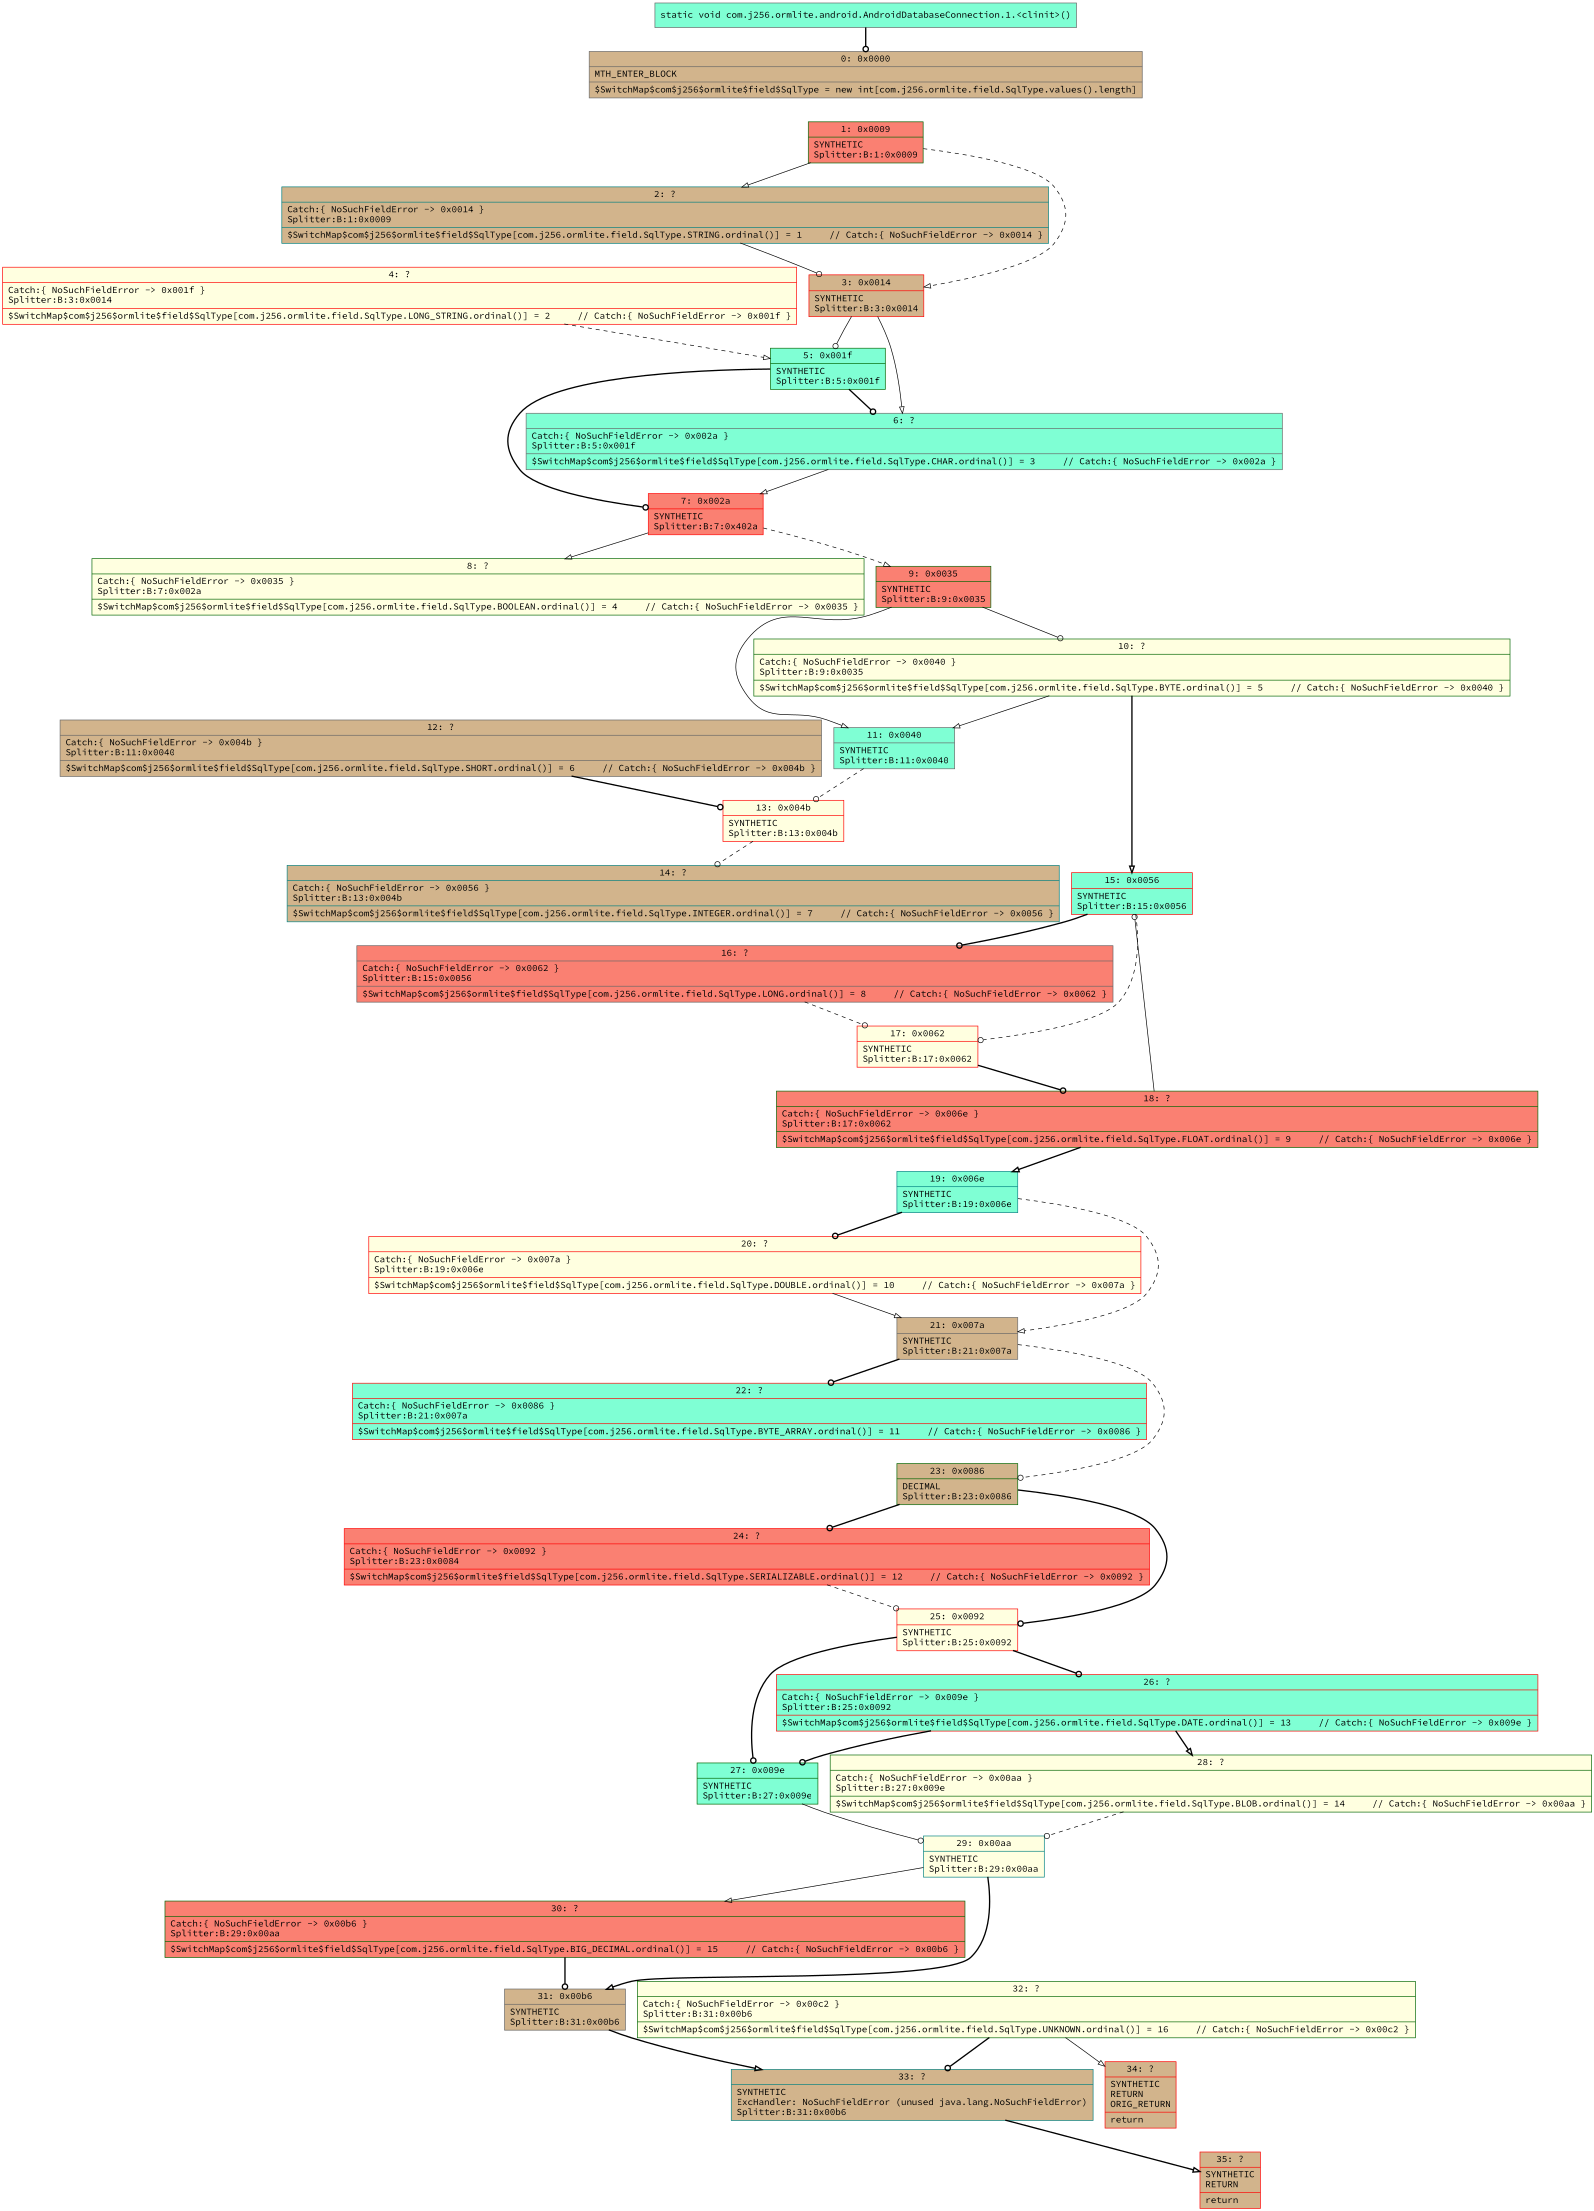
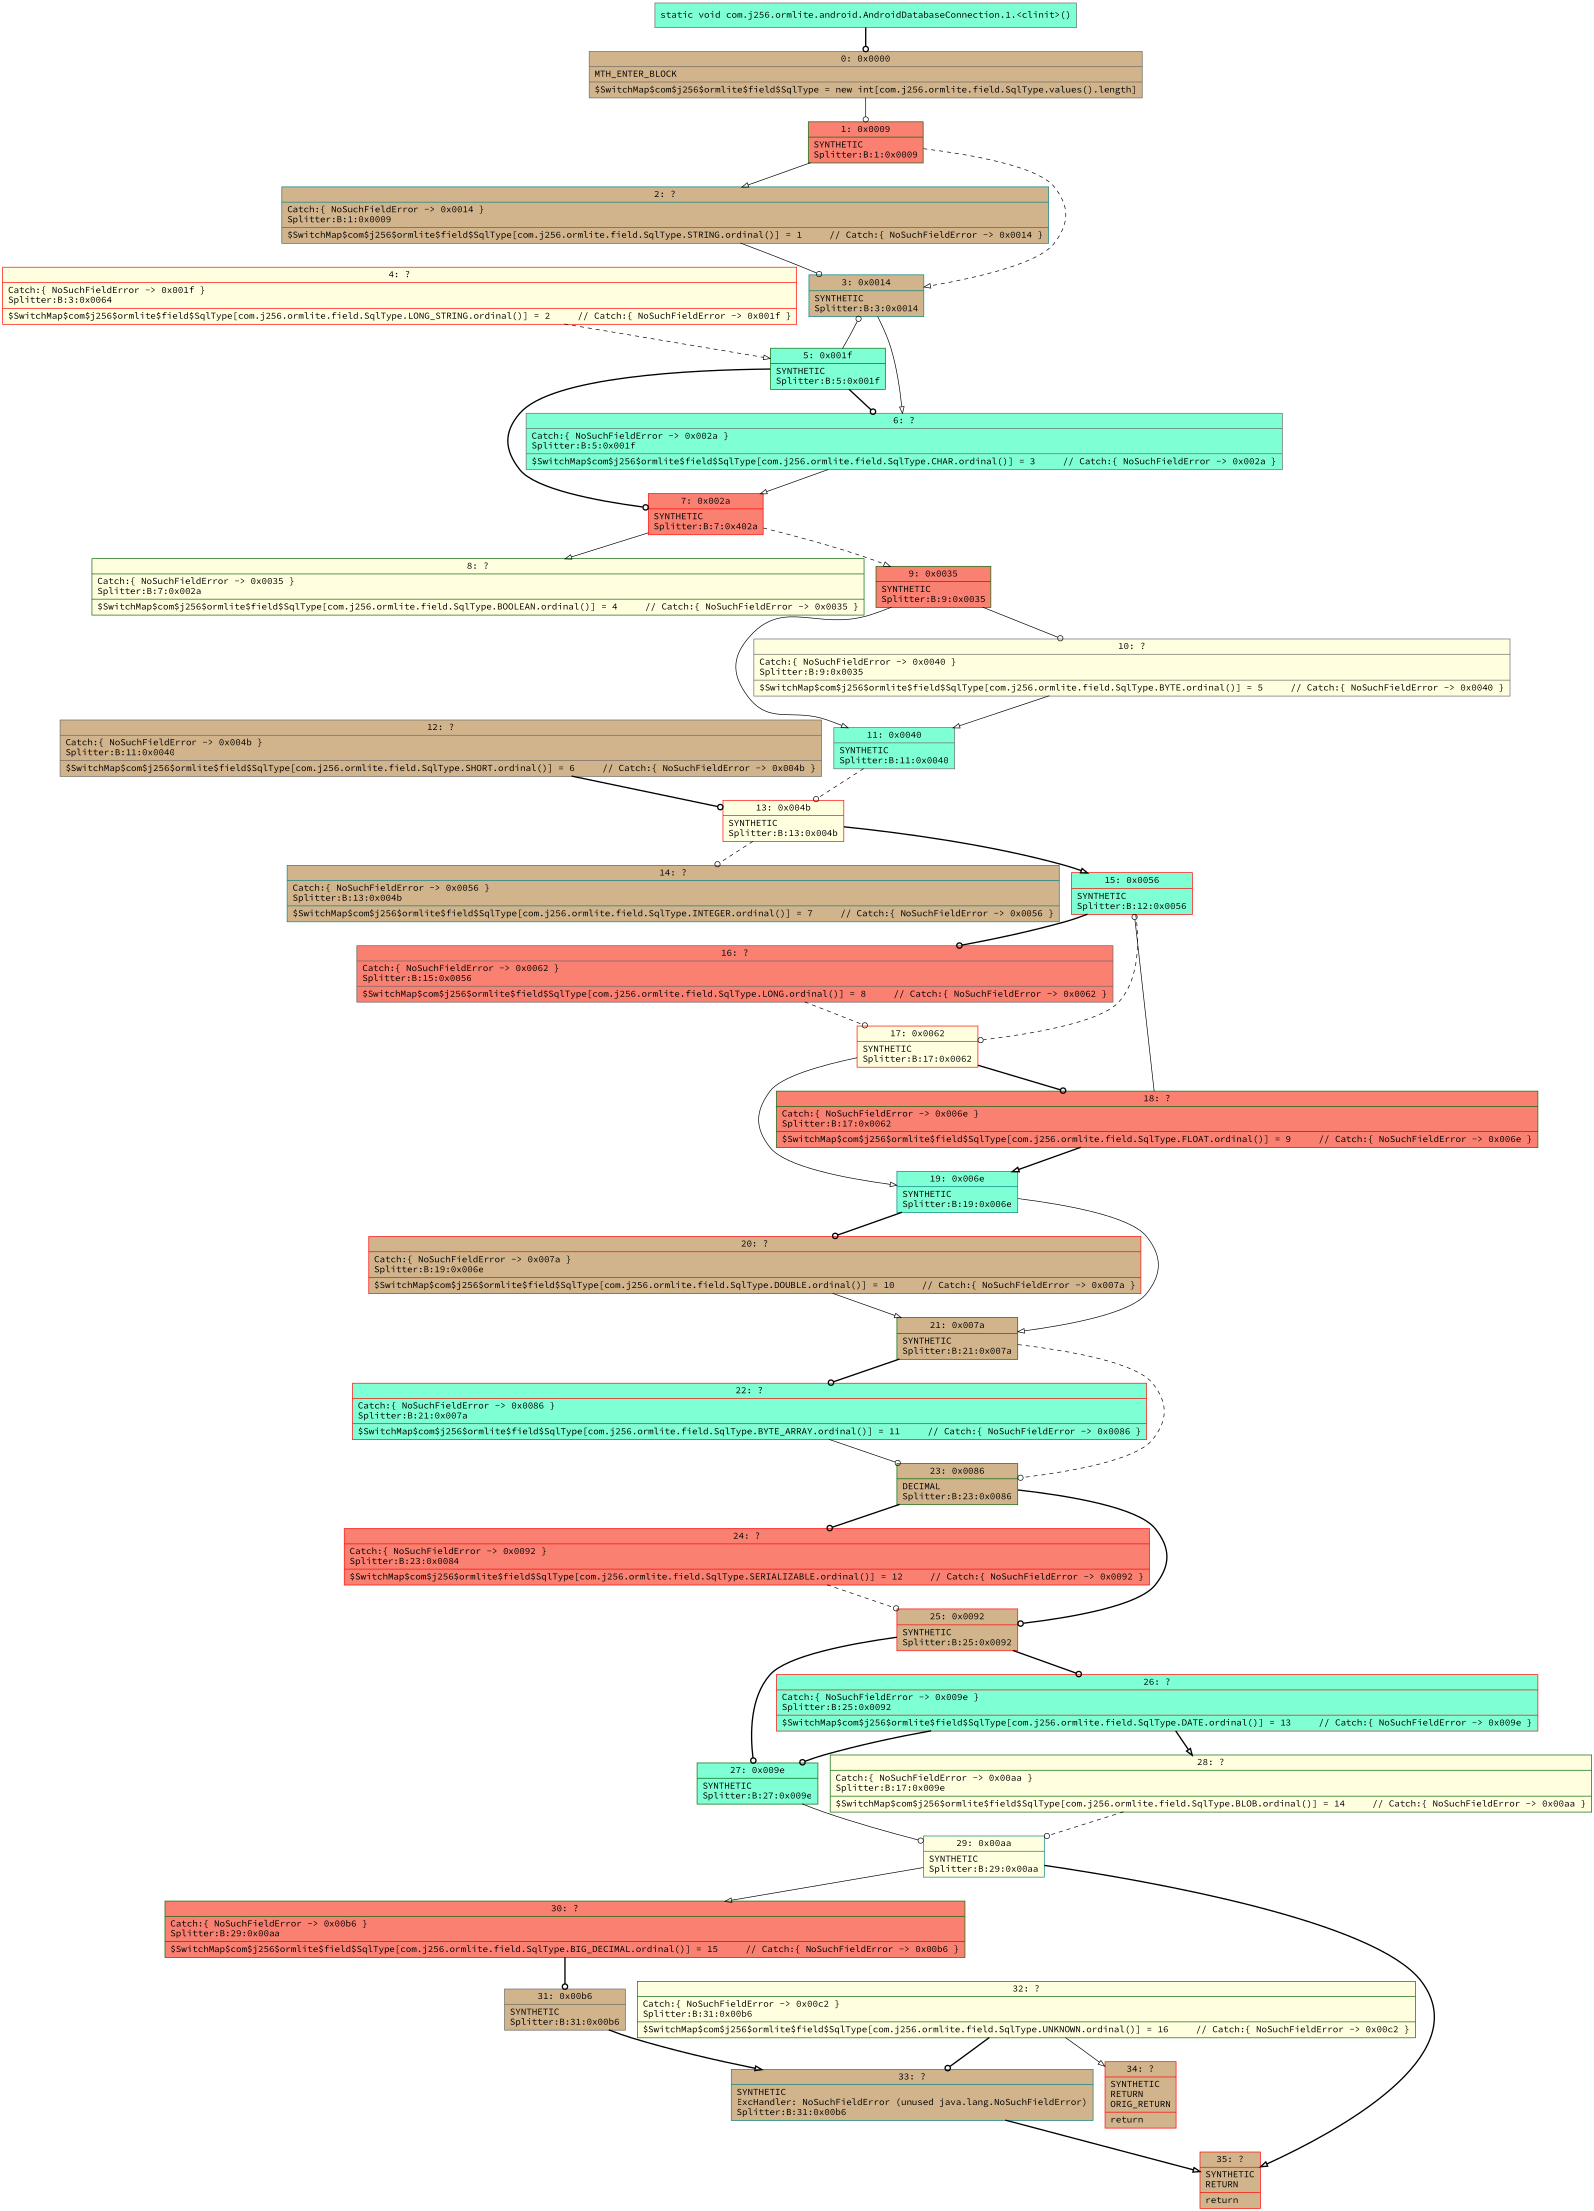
none -> (866, 107)
(866, 296) -> (866, 296)
(60, 300) -> (60, 300)
(844, 330) -> (850, 335)
(1132, 668) -> (1132, 668)
(1132, 781) -> (964, 843)
(1132, 906) -> (1132, 906)
none -> (762, 1135)
(1158, 1262) -> (1158, 1262)
(755, 1265) -> (755, 1265)
(957, 1338) -> (957, 1338)
none -> (862, 1451)
(957, 1630) -> (957, 1630)
(891, 1788) -> (891, 1788)
(835, 1975) -> (1368, 1945)
